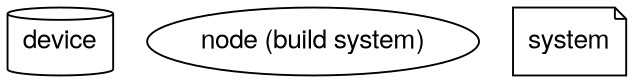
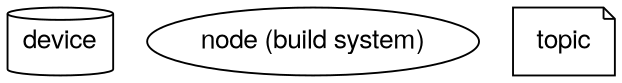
(570, 41) -> (564, 41)
